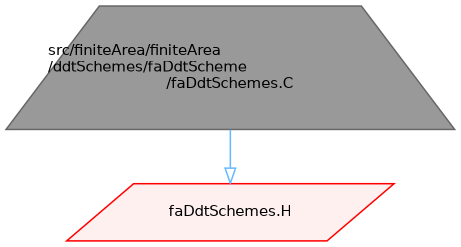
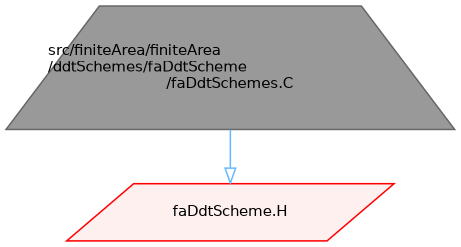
(230, 212) -> (230, 212)
